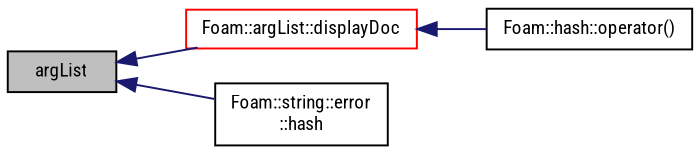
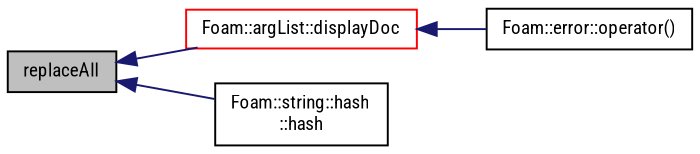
(589, 29) -> (589, 29)
(62, 72) -> (62, 72)
(301, 114) -> (301, 114)
